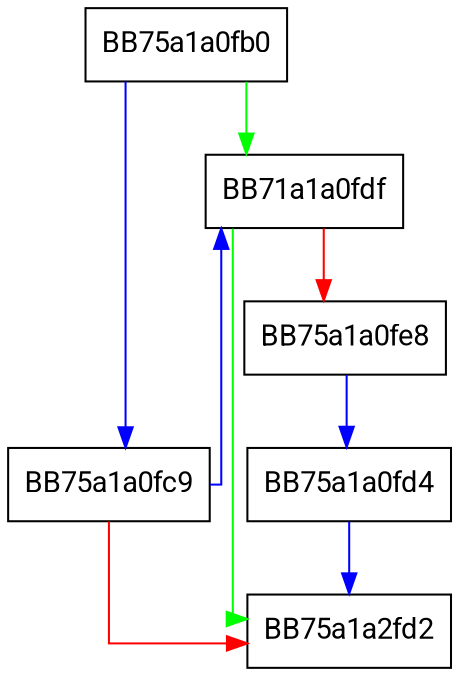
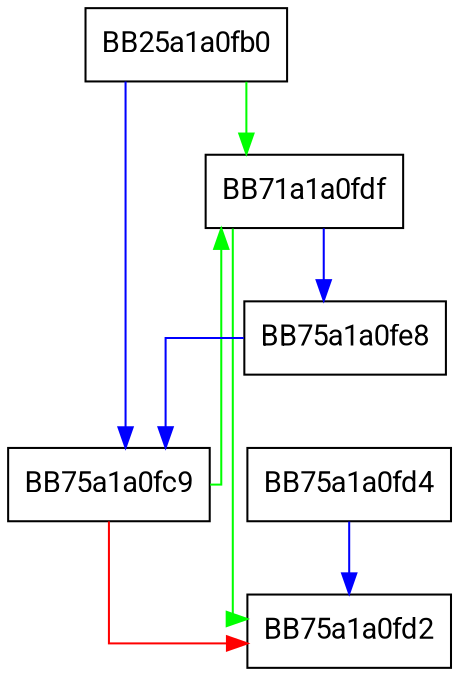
(186, 45) -> (186, 45)
(324, 254) -> (324, 254)
(221, 372) -> (221, 372)
(347, 401) -> (166, 344)
(349, 631) -> (349, 631)
